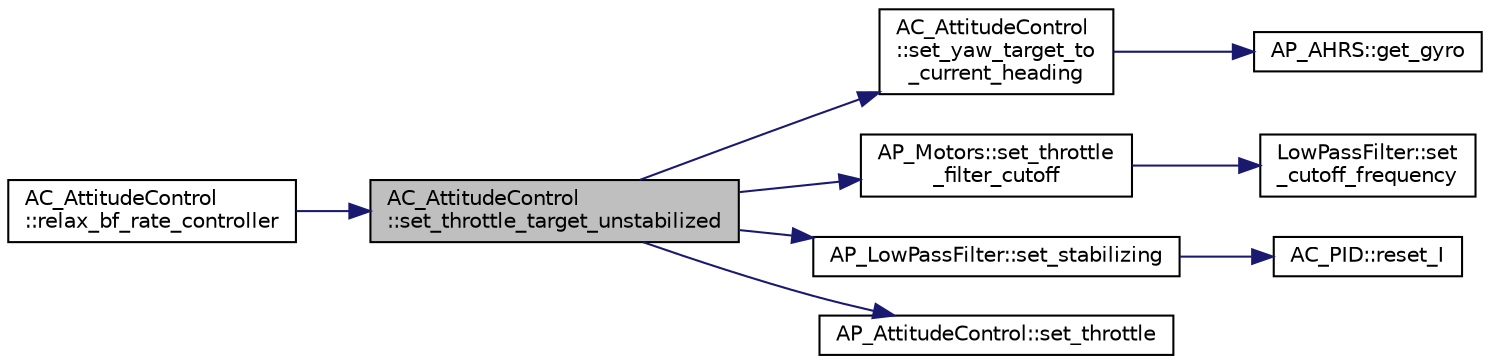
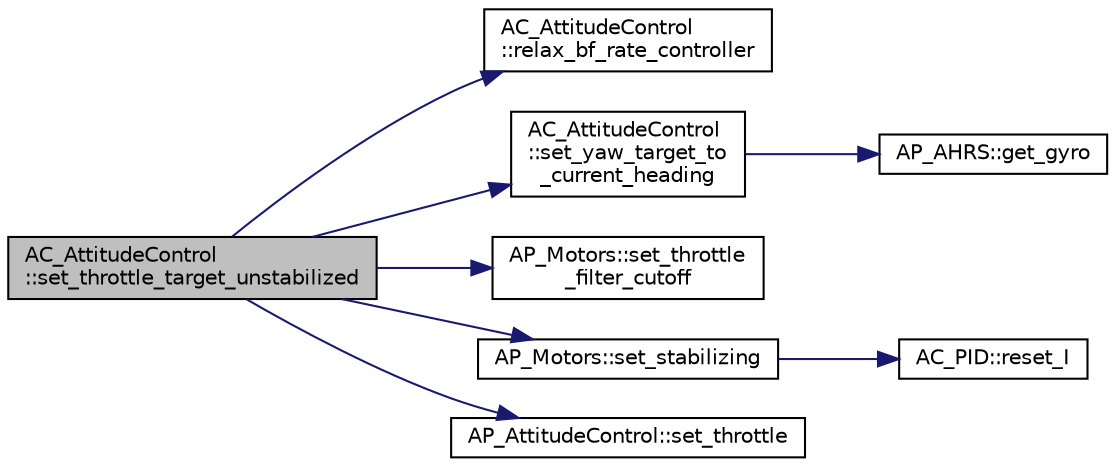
(1368, 166) -> none
(323, 211) -> (352, 149)
(996, 257) -> (628, 359)
